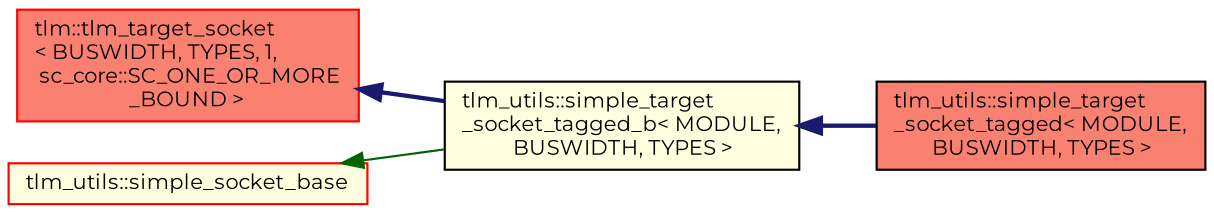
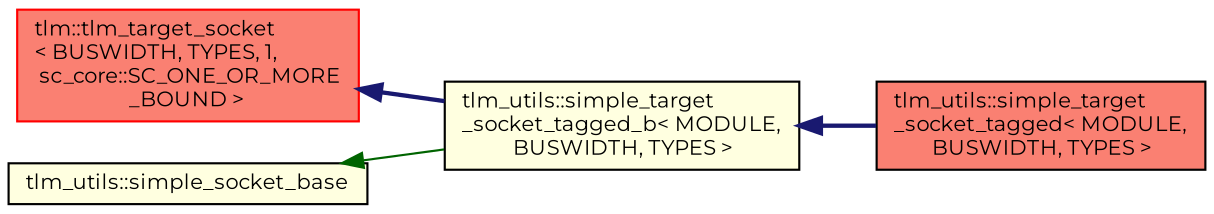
(188, 184) -> (188, 184)
